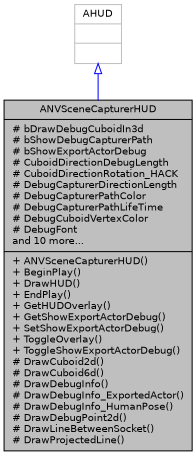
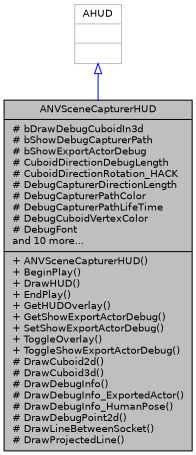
(58, 373) -> (58, 373)
